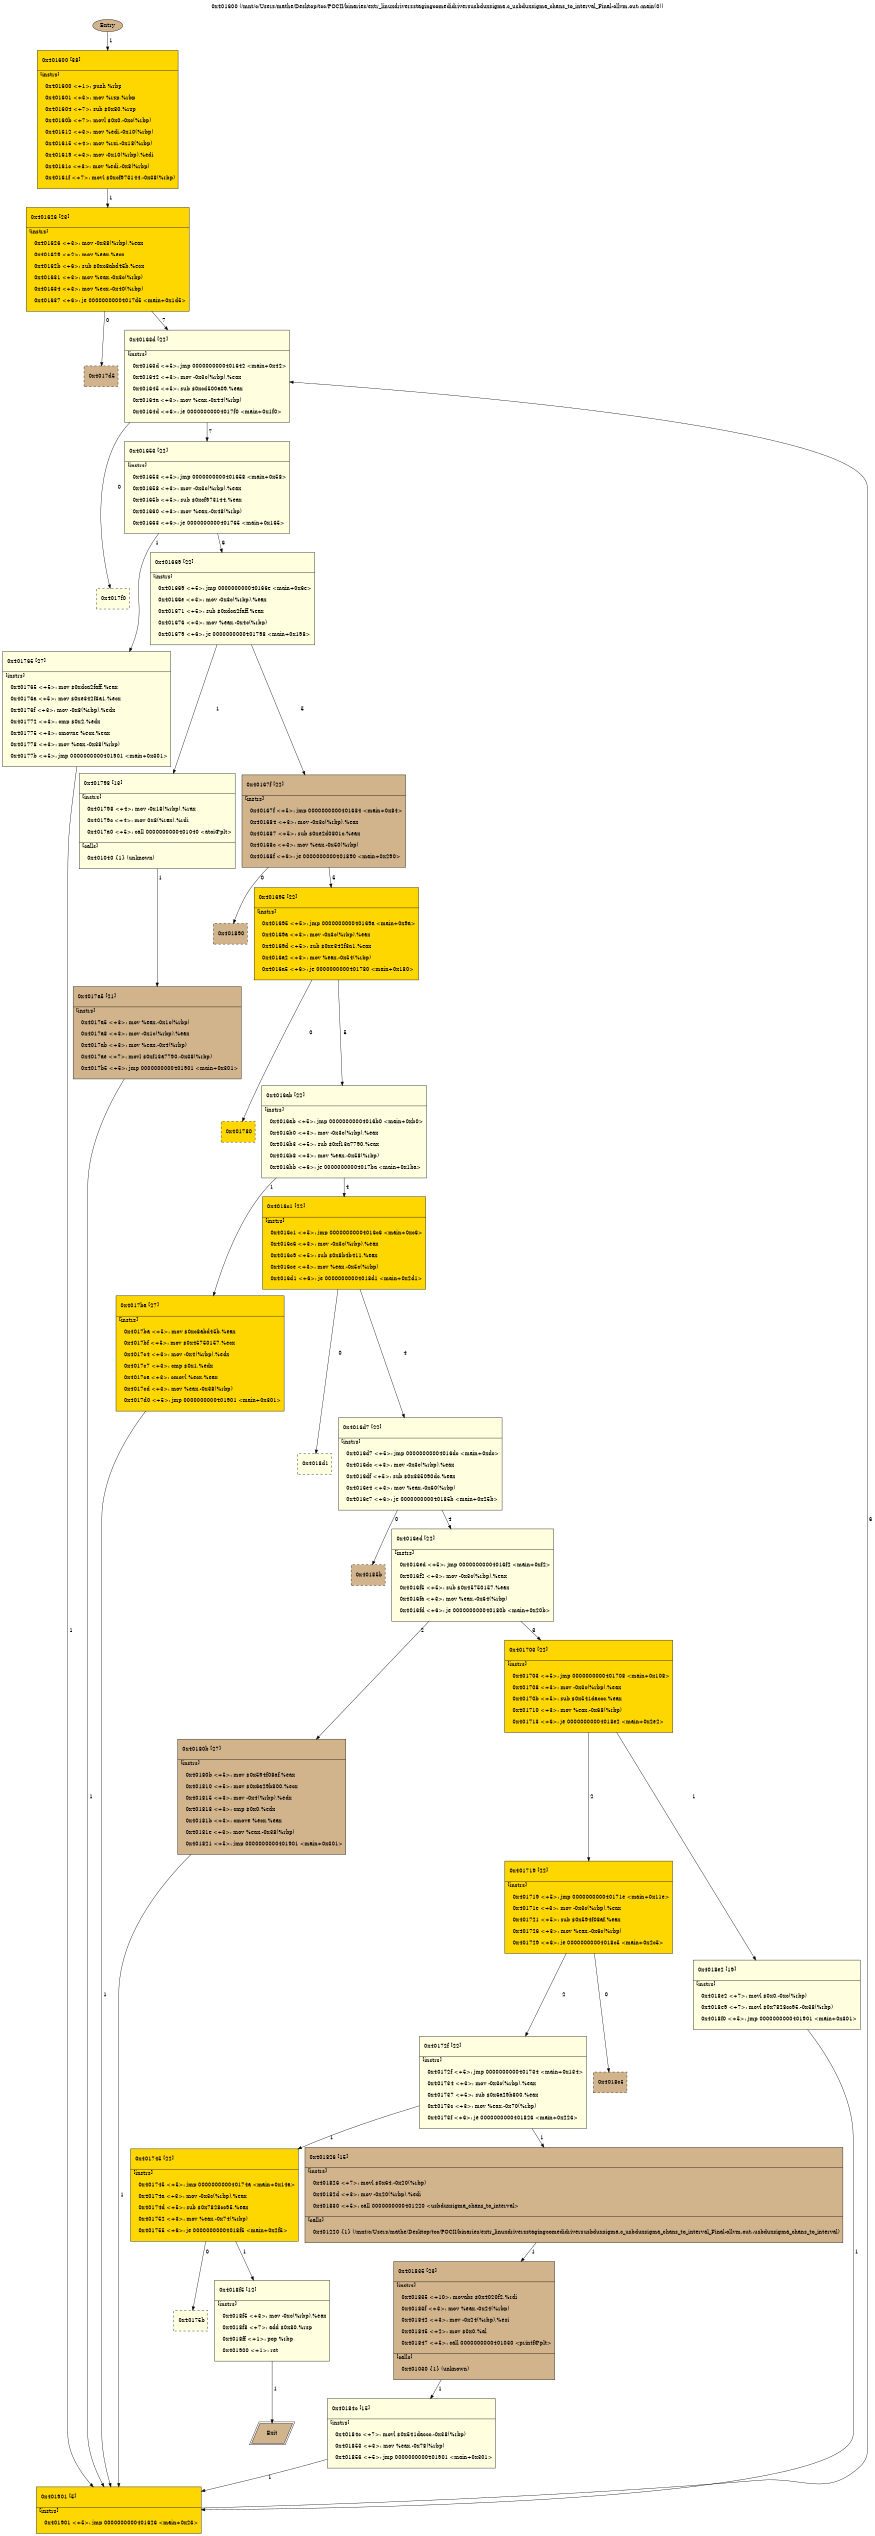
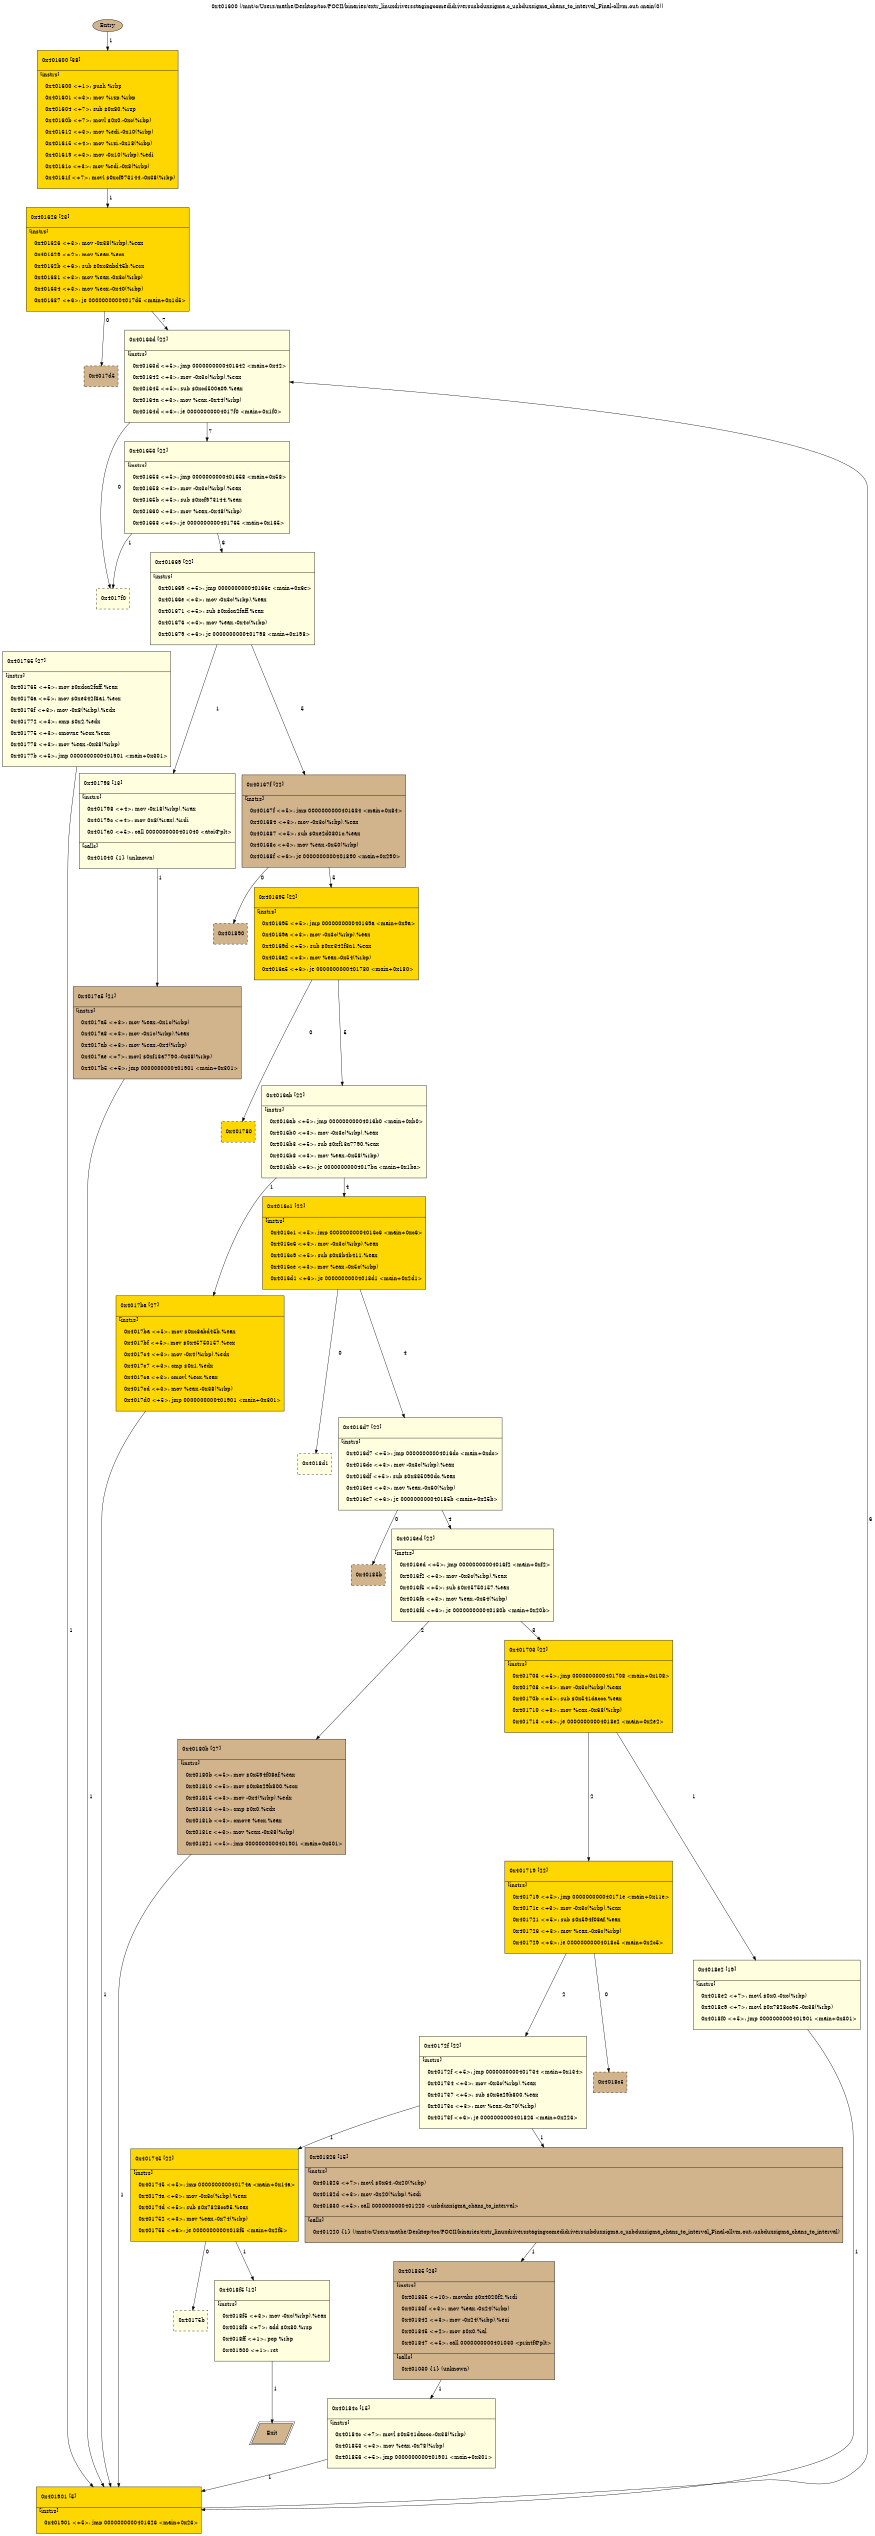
(138, 589) -> (118, 557)
